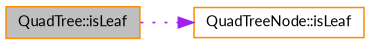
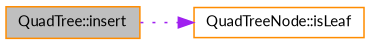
(73, 23) -> (73, 23)
